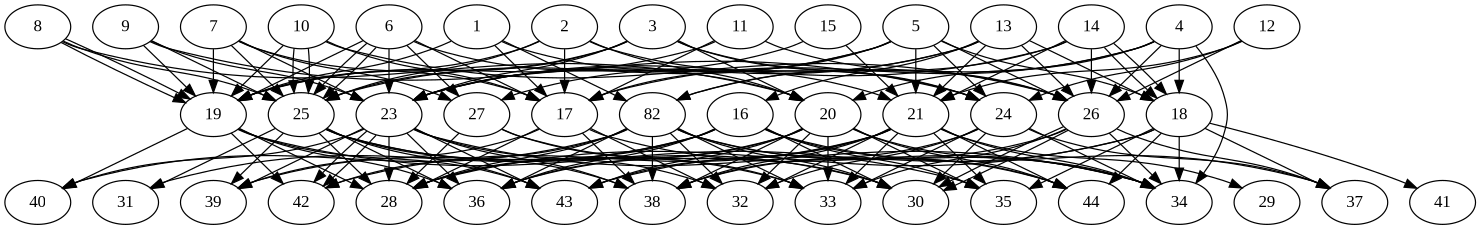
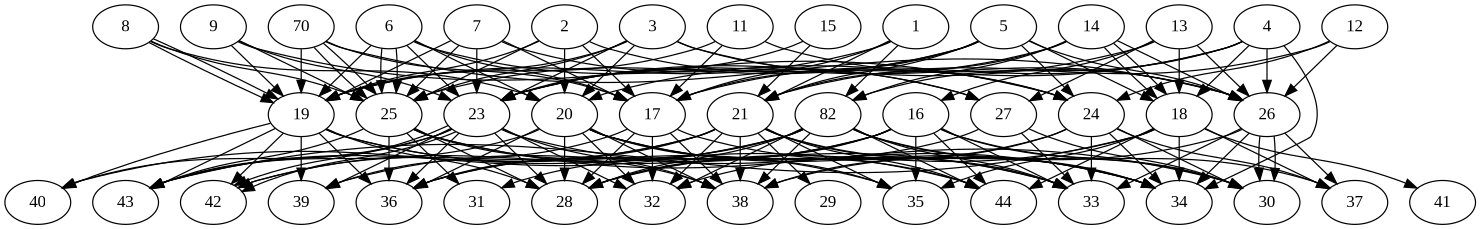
(301, 27) -> (301, 27)
(964, 66) -> none
(262, 154) -> (301, 153)
none -> (998, 156)
none -> (646, 159)
